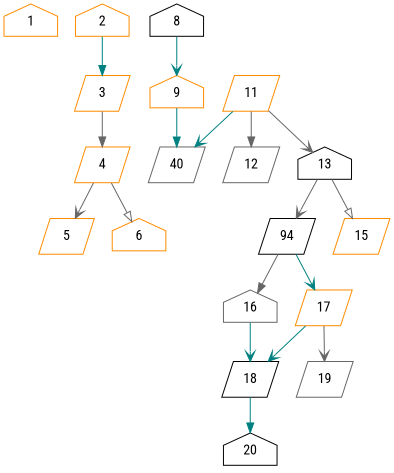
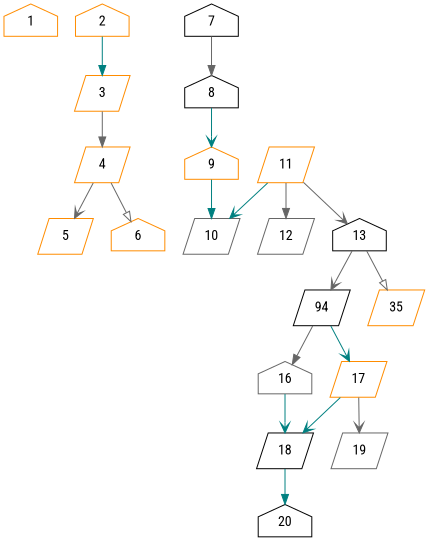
none -> (212, 22)
(177, 165) -> (212, 236)
(361, 236) -> (396, 308)
